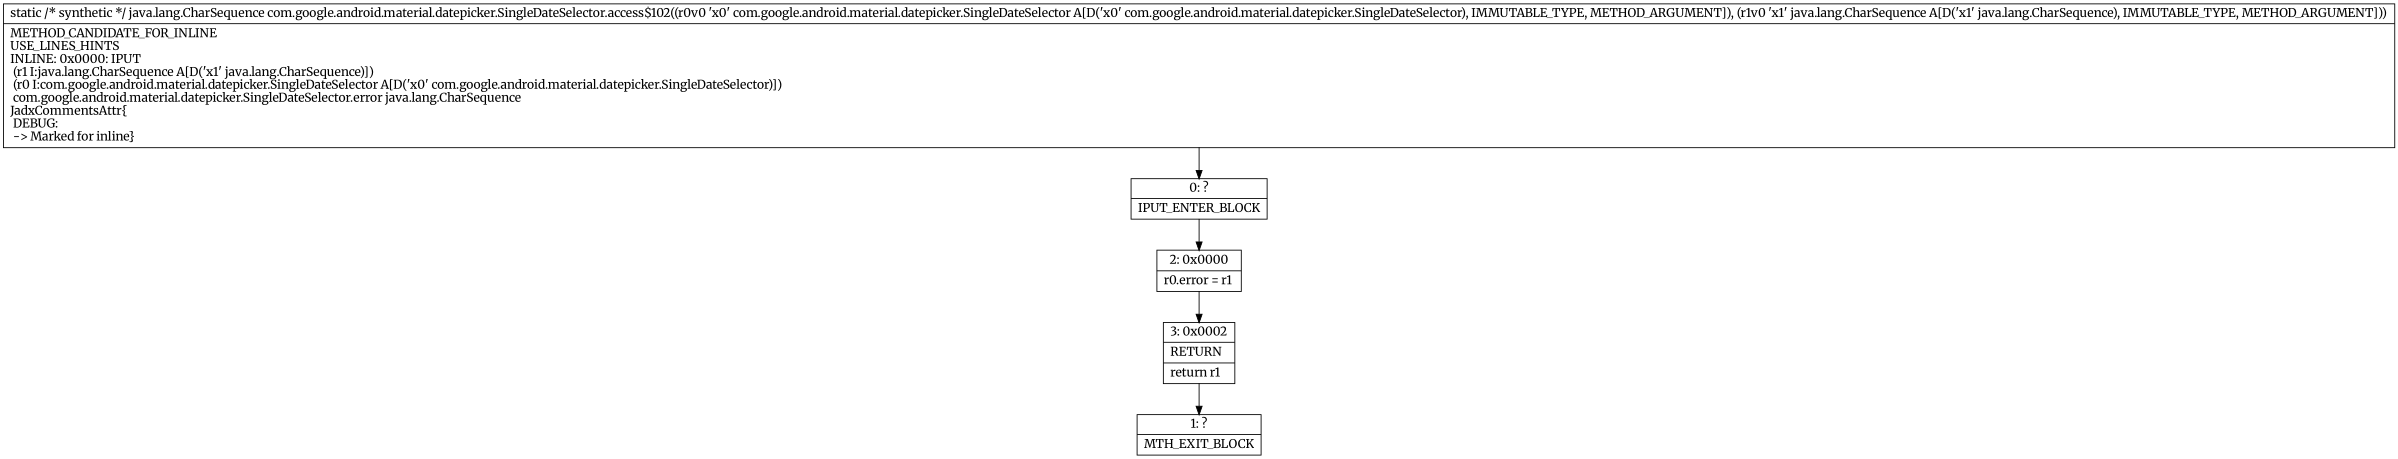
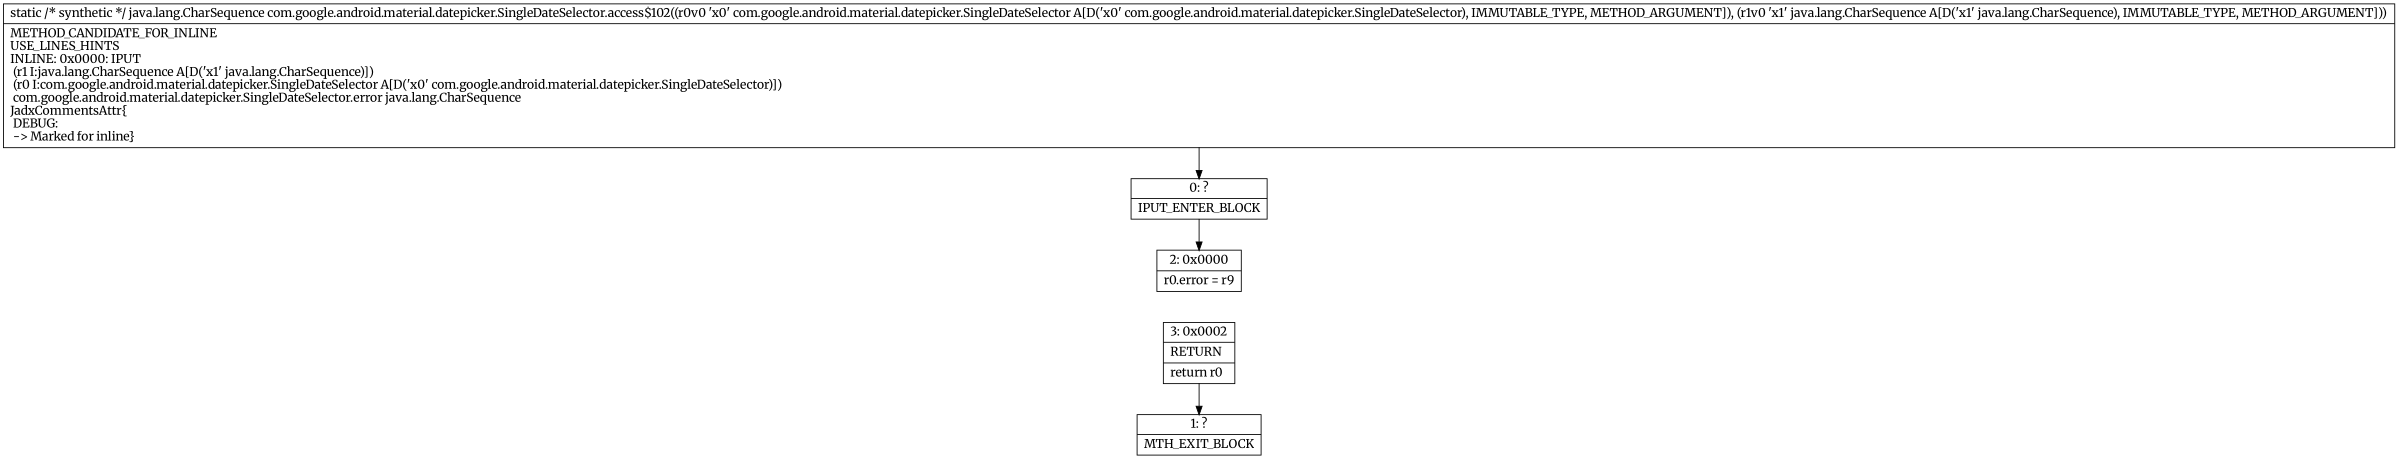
(1198, 281) -> (1199, 281)
(1199, 303) -> none
(1195, 373) -> (1197, 373)
